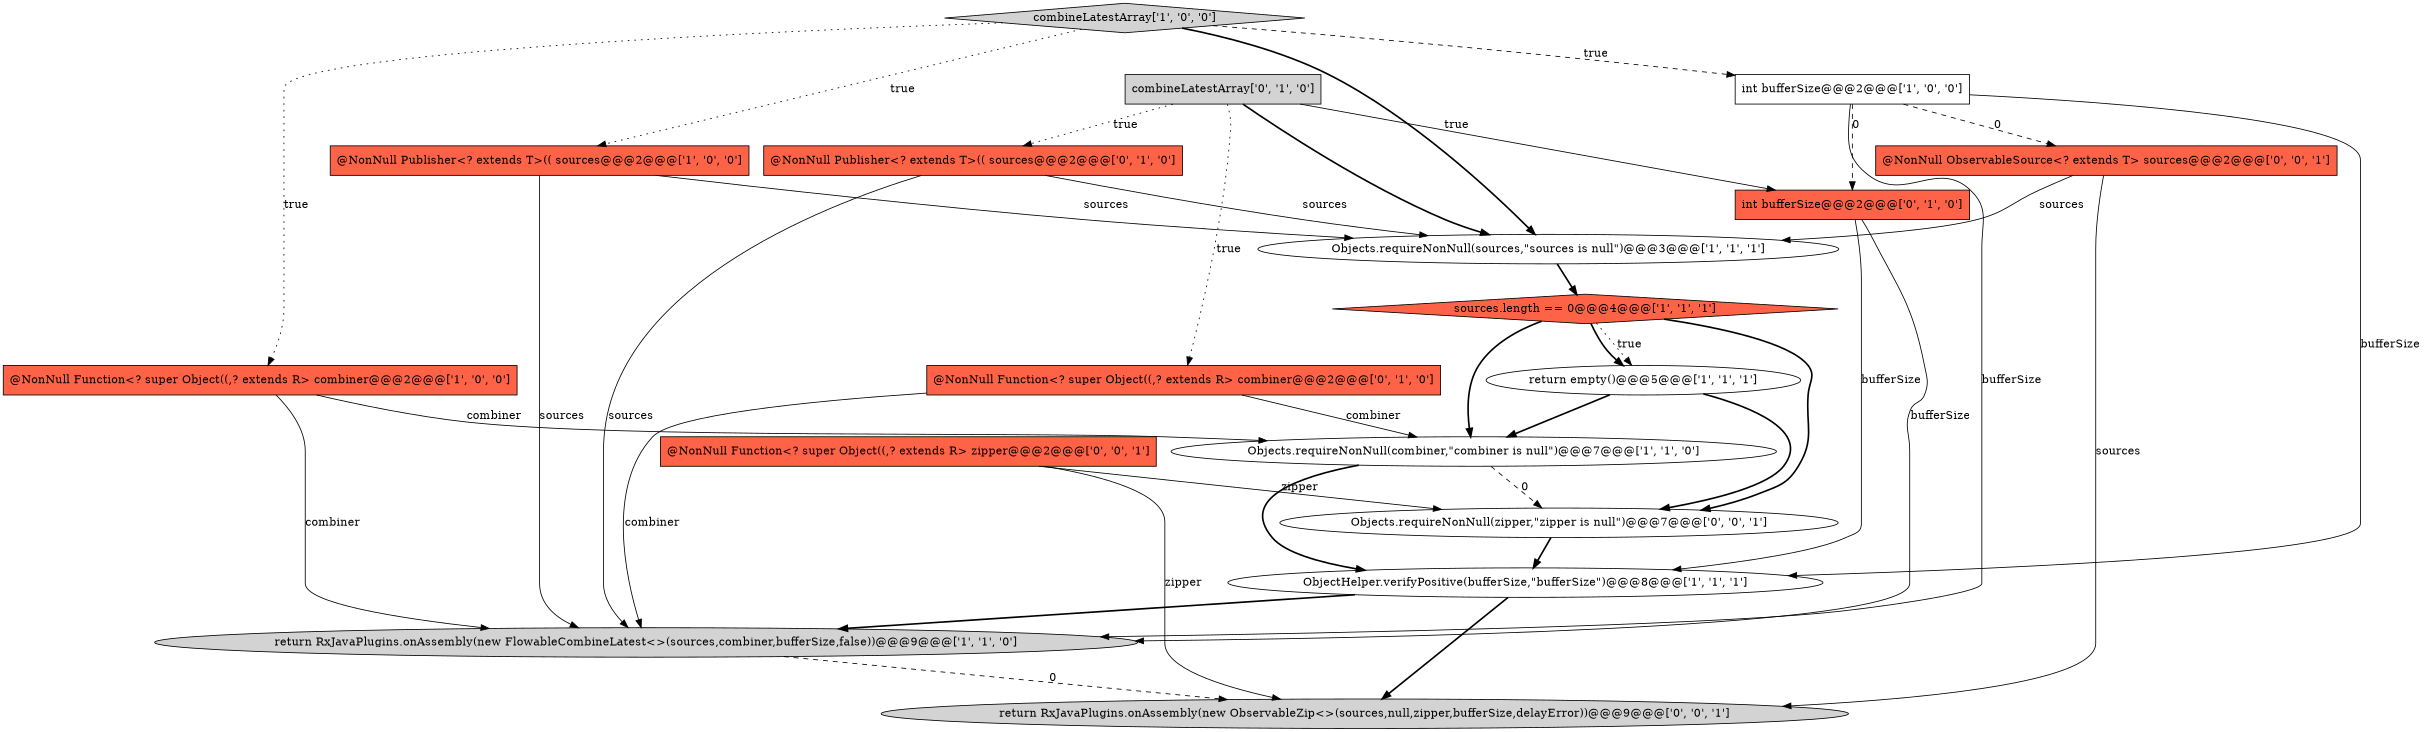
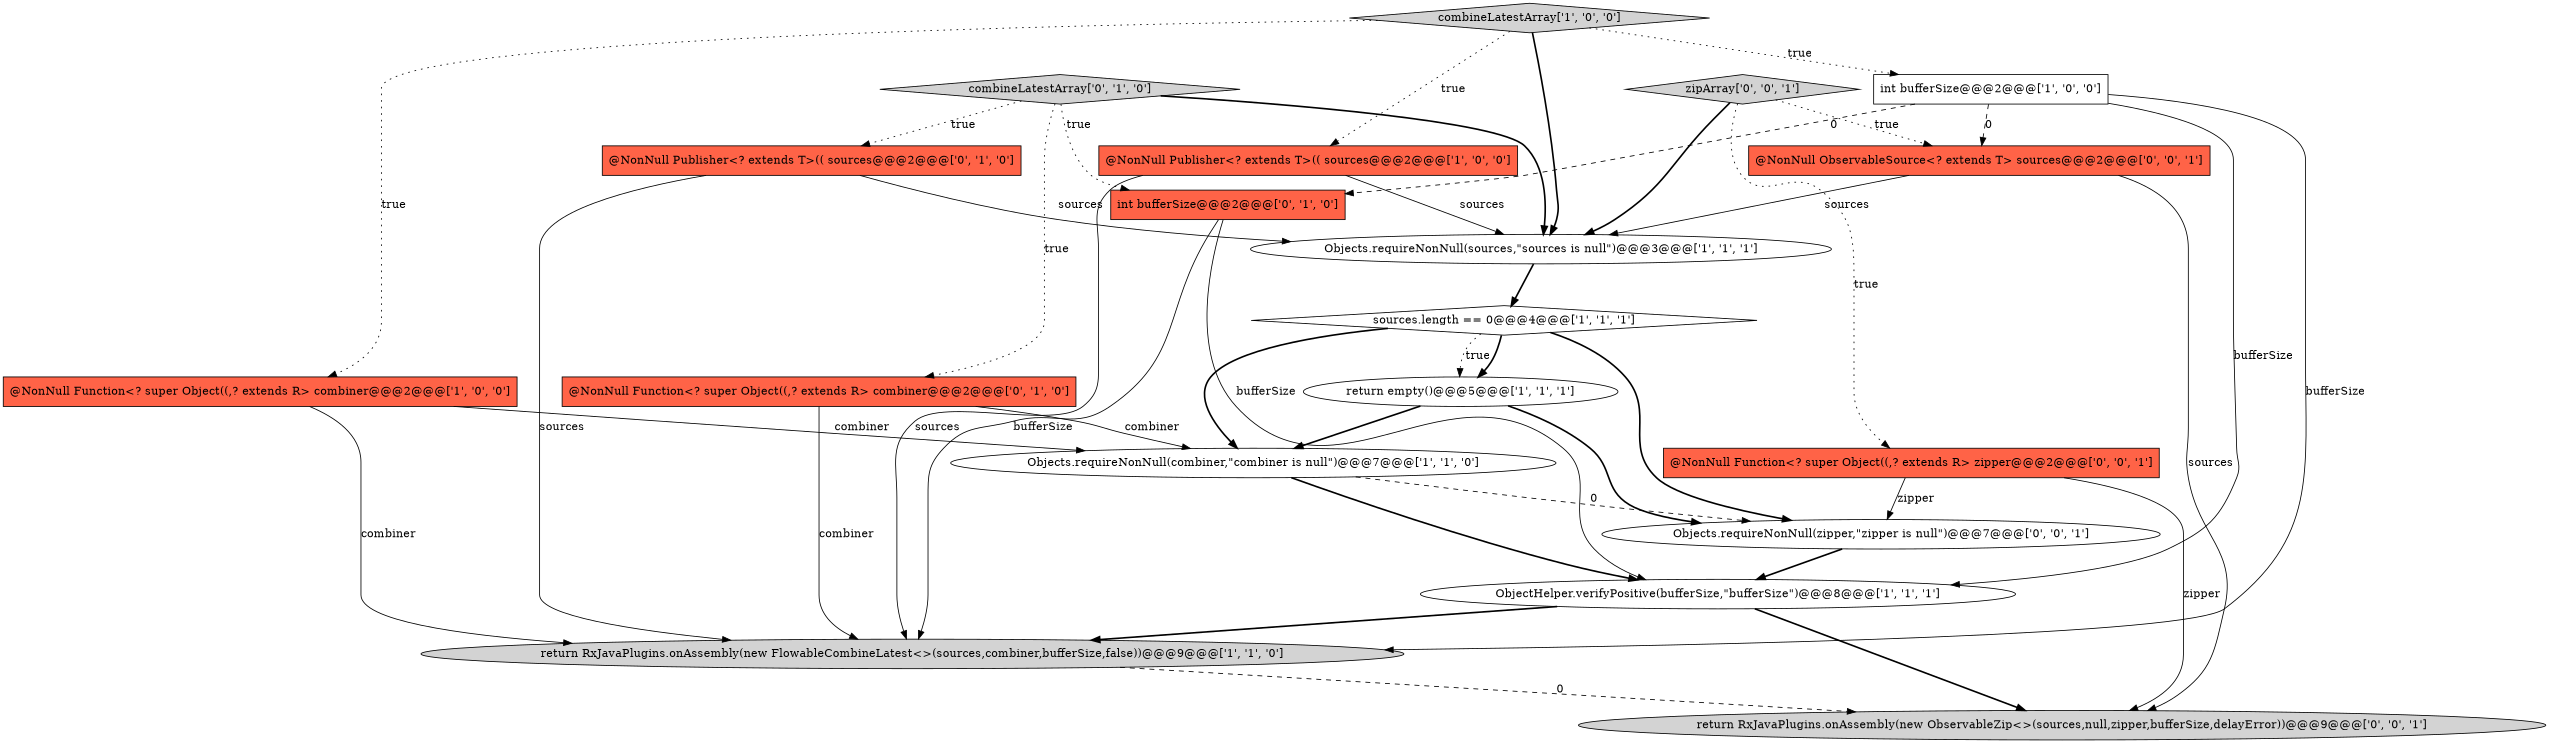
(1470, 48) -> (1740, 51)
(1223, 89) -> (1060, 89)
none -> (1743, 89)
(1534, 146) -> (1077, 157)
(1585, 309) -> (1504, 320)
